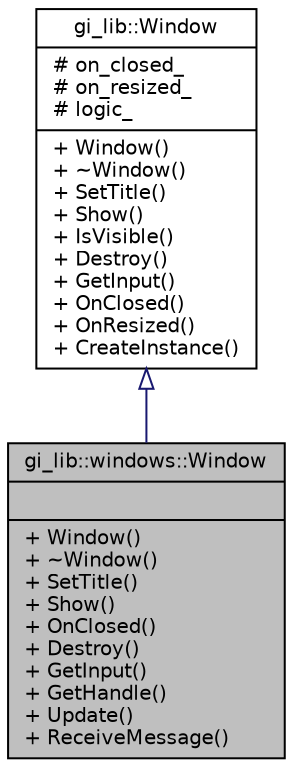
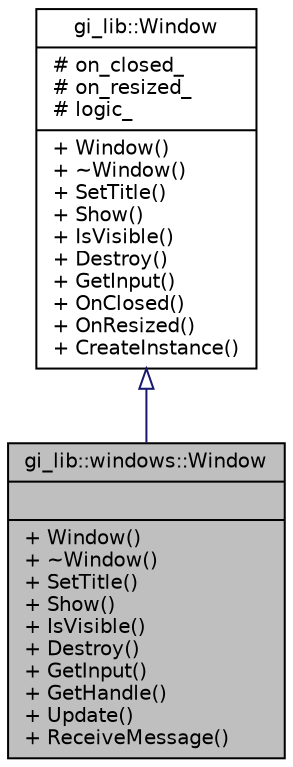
(91, 627) -> (86, 627)
